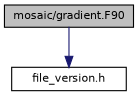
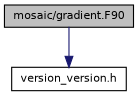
(69, 79) -> (69, 79)
